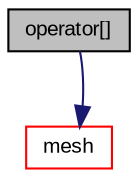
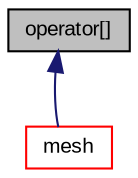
(83, 79) -> (55, 100)
